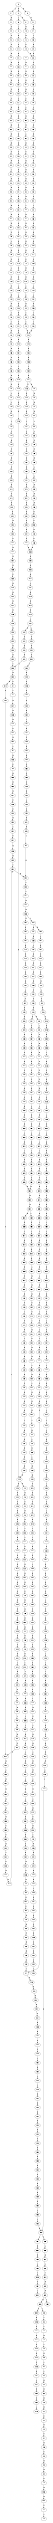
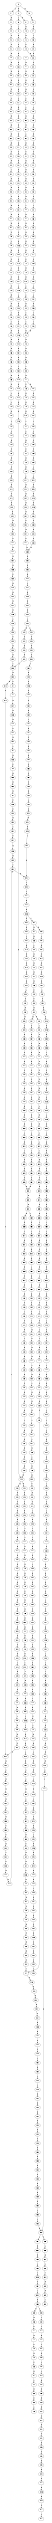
(43, 2299) -> (38, 2299)
